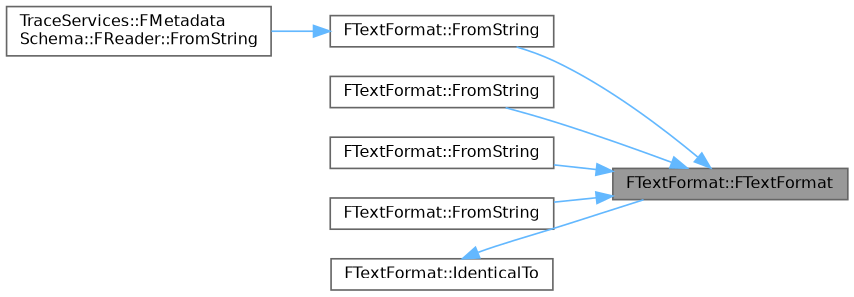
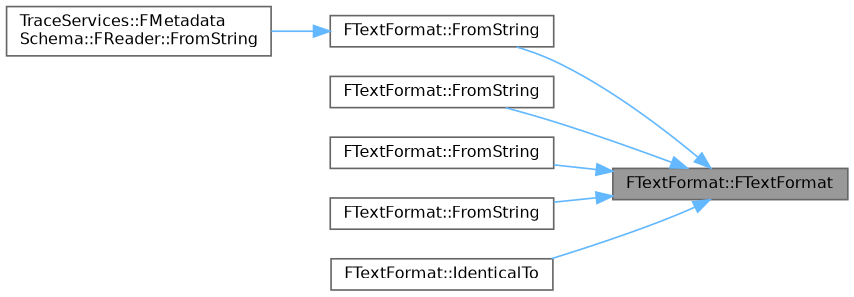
(561, 226) -> (624, 235)
